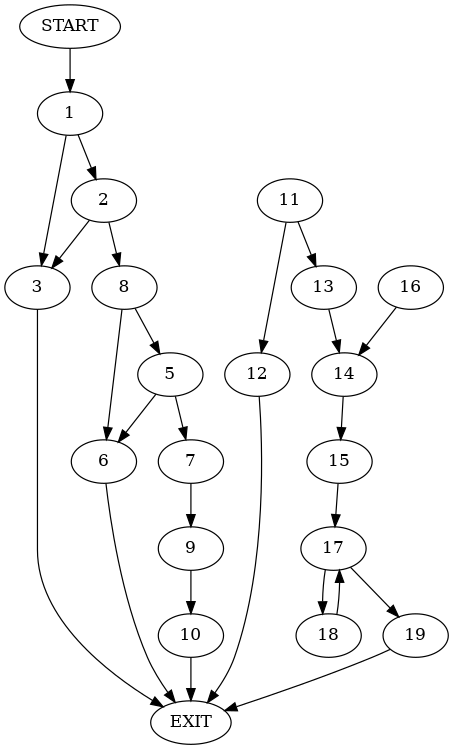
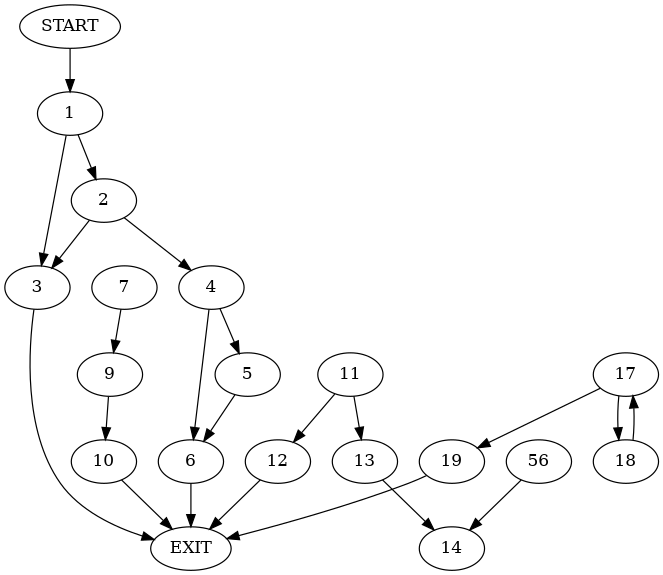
(124, 288) -> (211, 288)
(411, 288) -> (539, 462)
(179, 412) -> none
(340, 462) -> none
